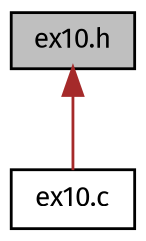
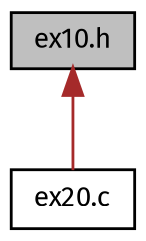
(73, 199) -> (73, 199)
